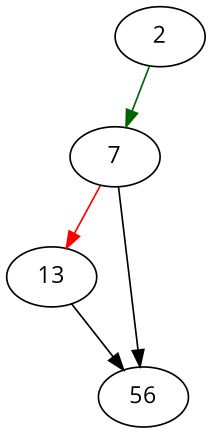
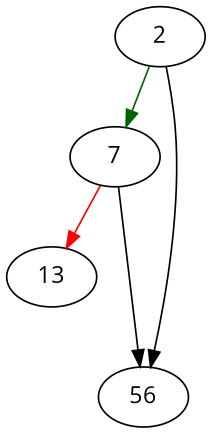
(92, 330) -> (175, 209)
